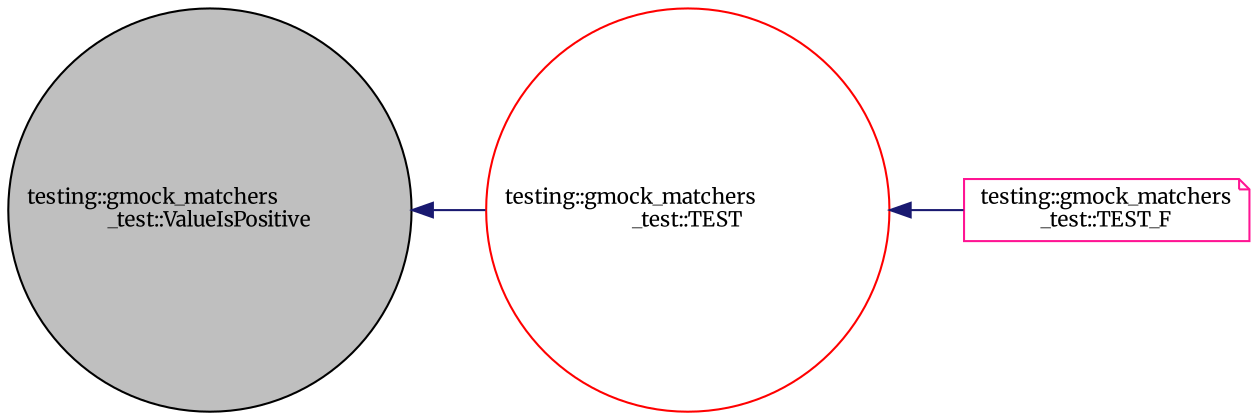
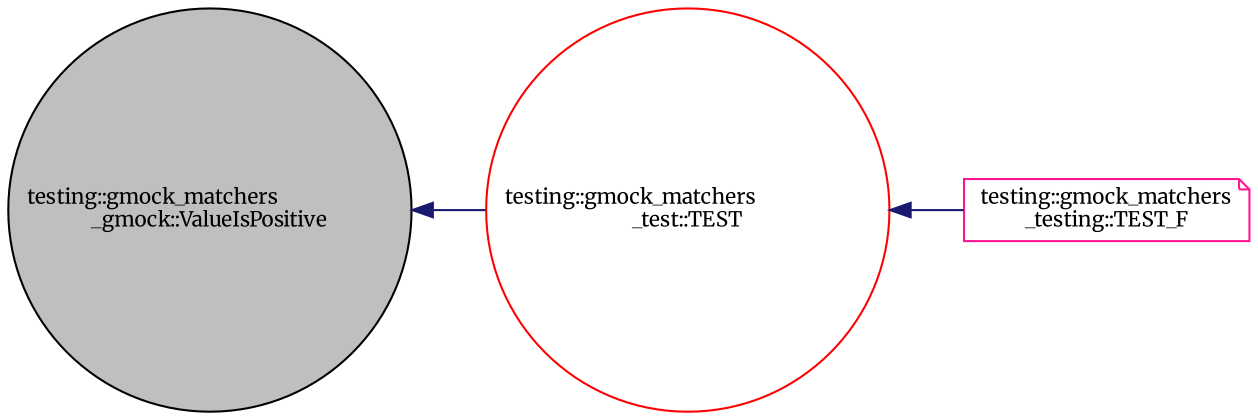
(210, 210) -> (210, 210)
(1107, 210) -> (1107, 210)
